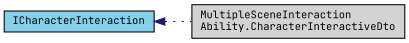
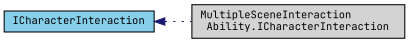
(298, 21) -> (298, 21)
